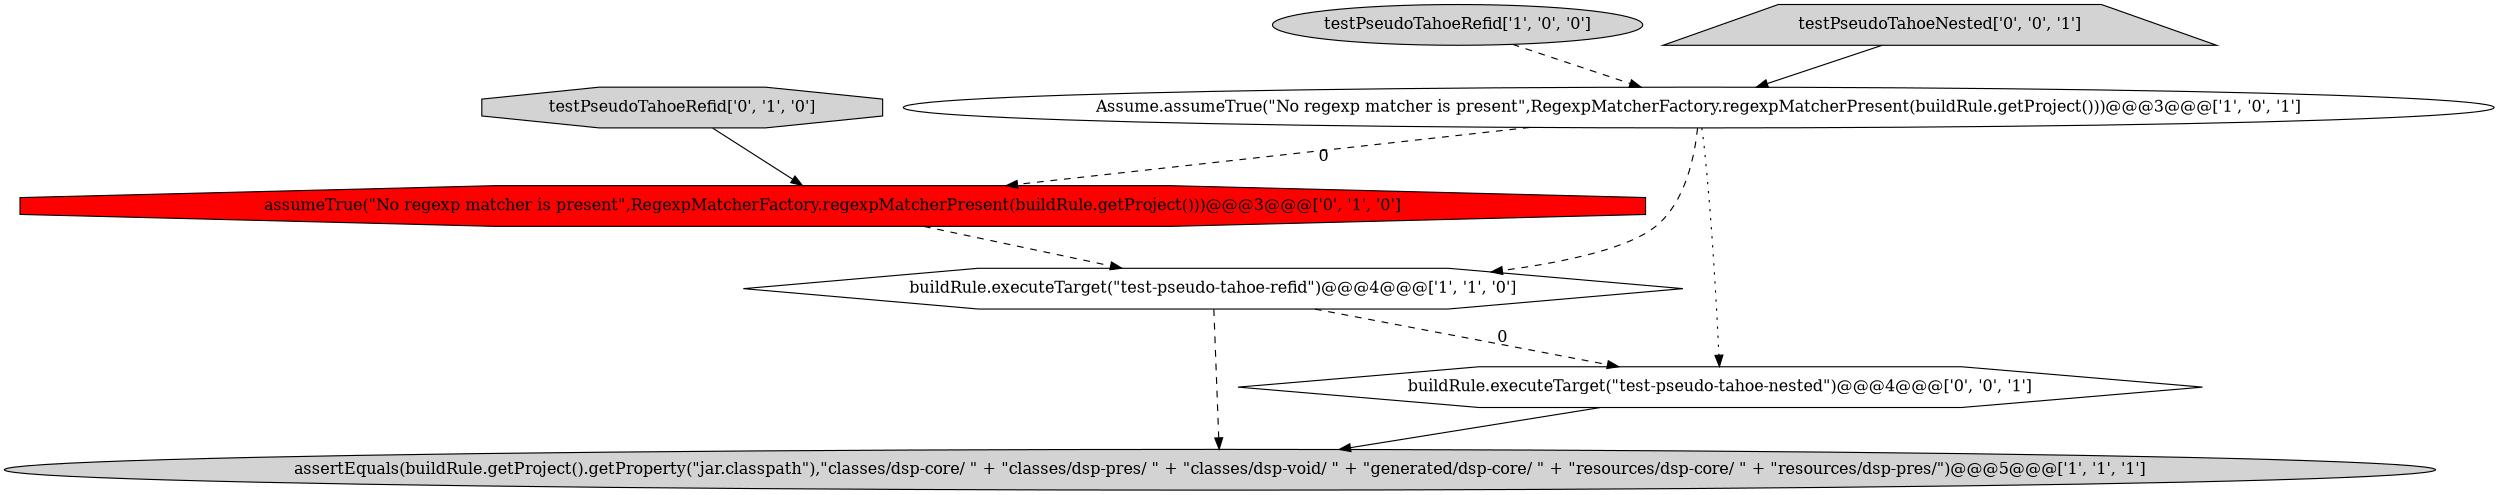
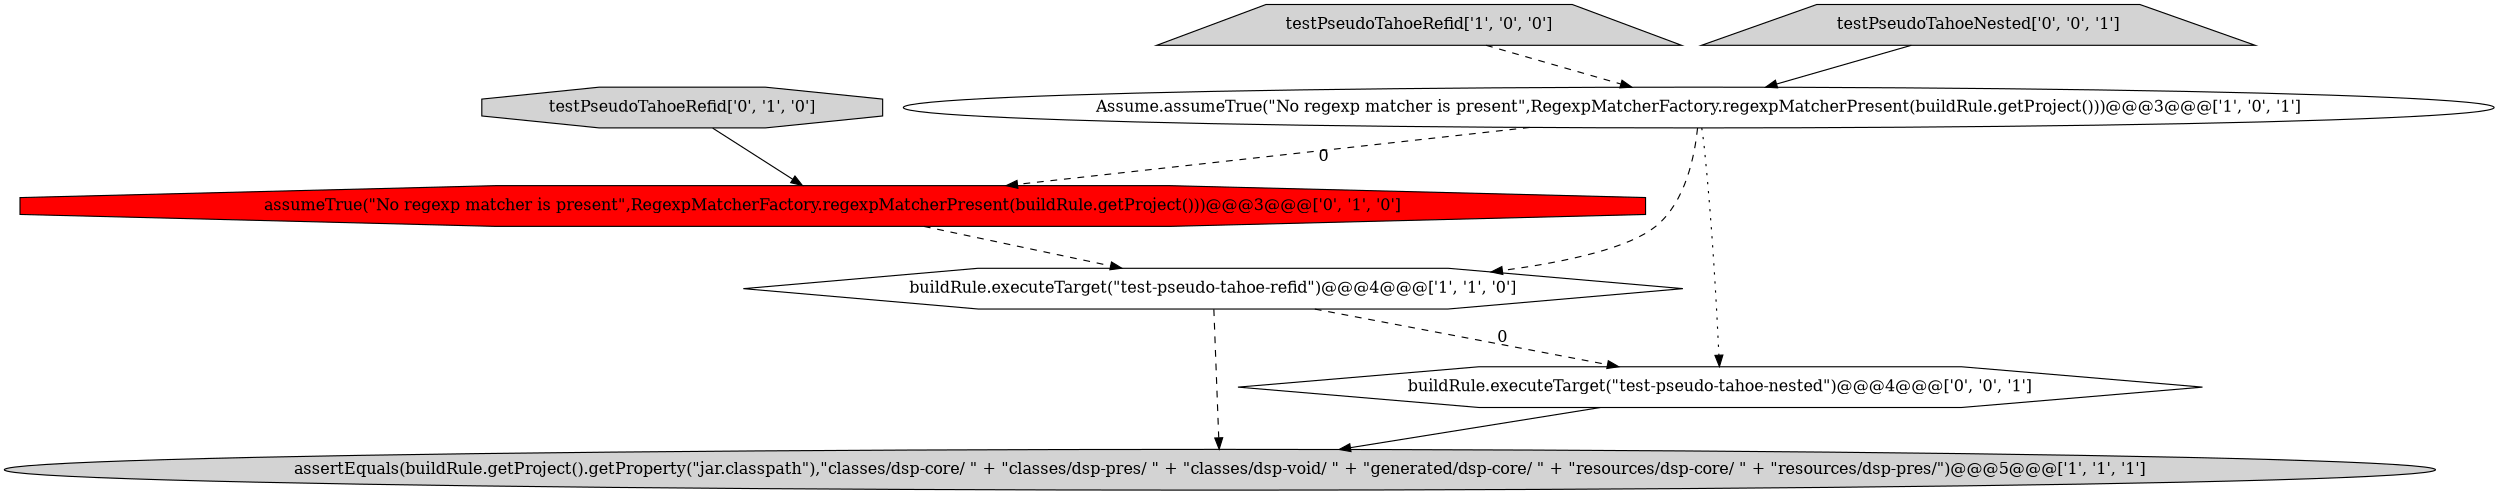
(1458, 25) -> (1419, 25)
